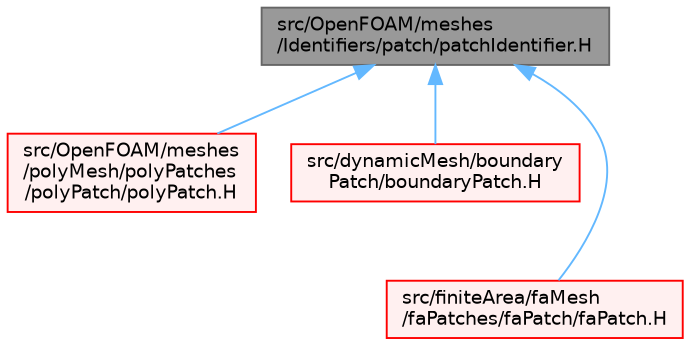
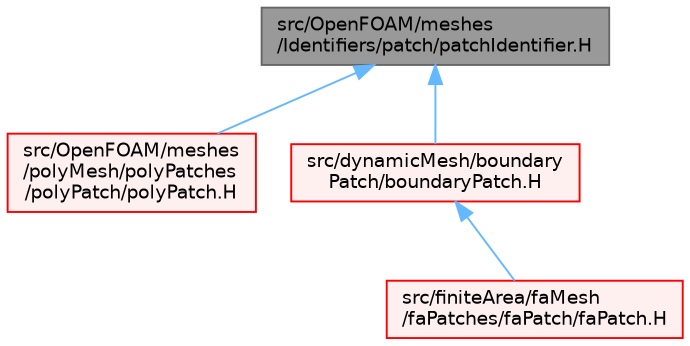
(607, 168) -> (491, 249)
